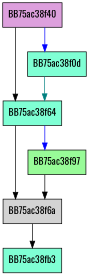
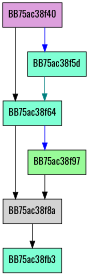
(57, 64) -> (57, 64)
(32, 211) -> (32, 211)
